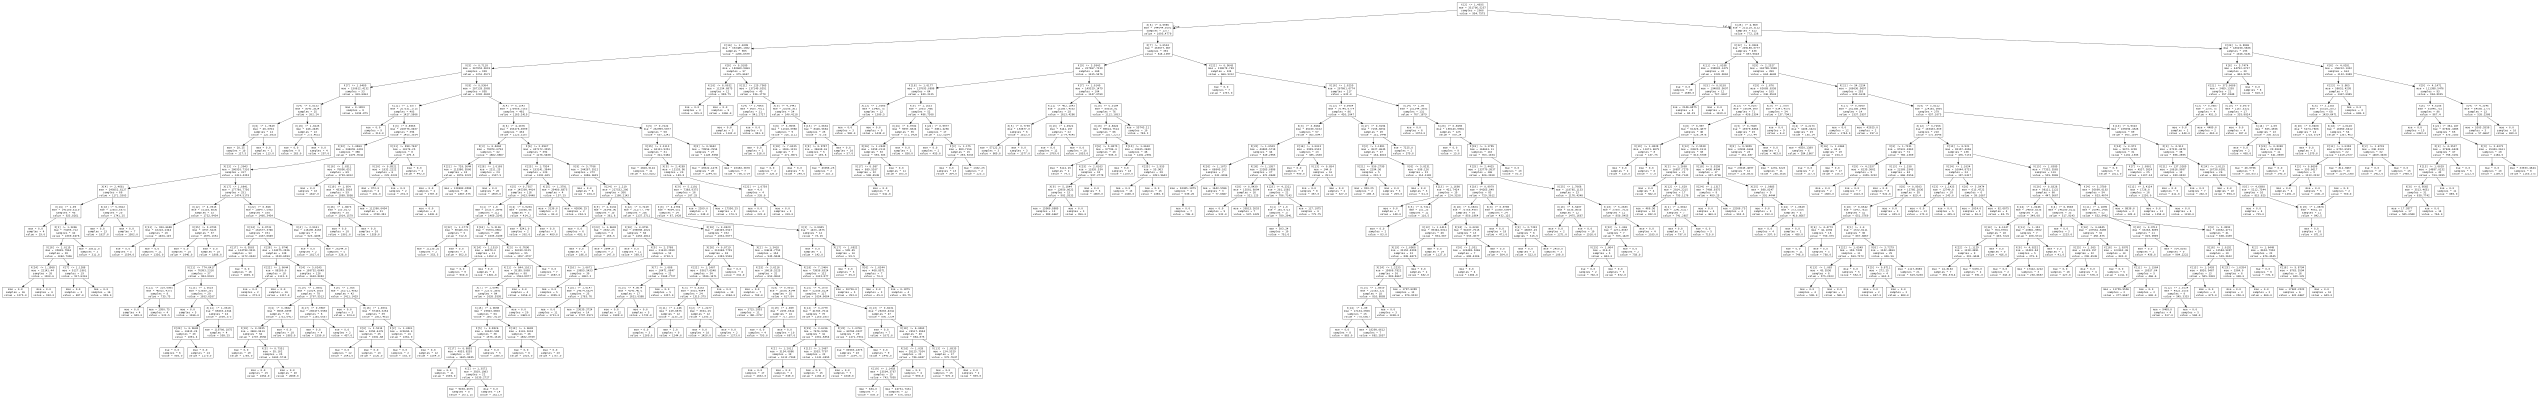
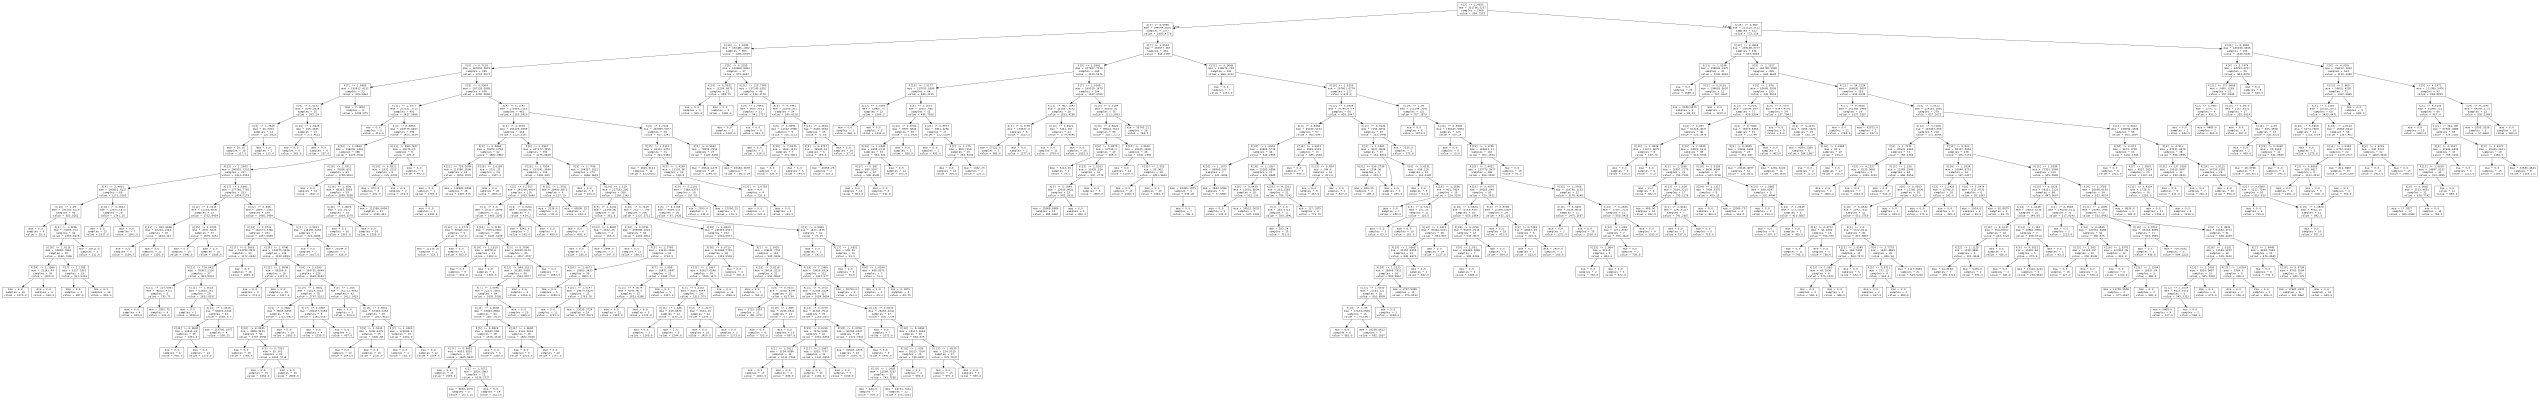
(1372, 160) -> (1390, 170)
none -> (853, 191)
(2447, 191) -> (2447, 191)
none -> (1404, 232)
(1526, 232) -> (1526, 232)
